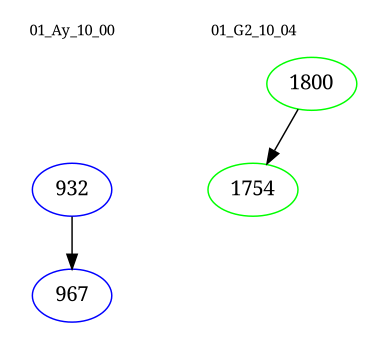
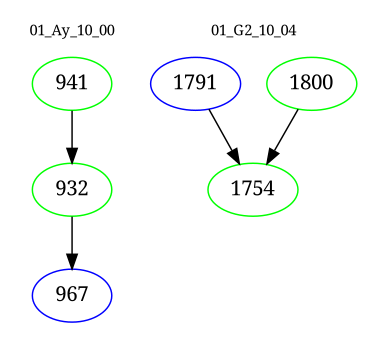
none -> (72, 84)
none -> (196, 84)
(72, 190) -> (72, 190)
